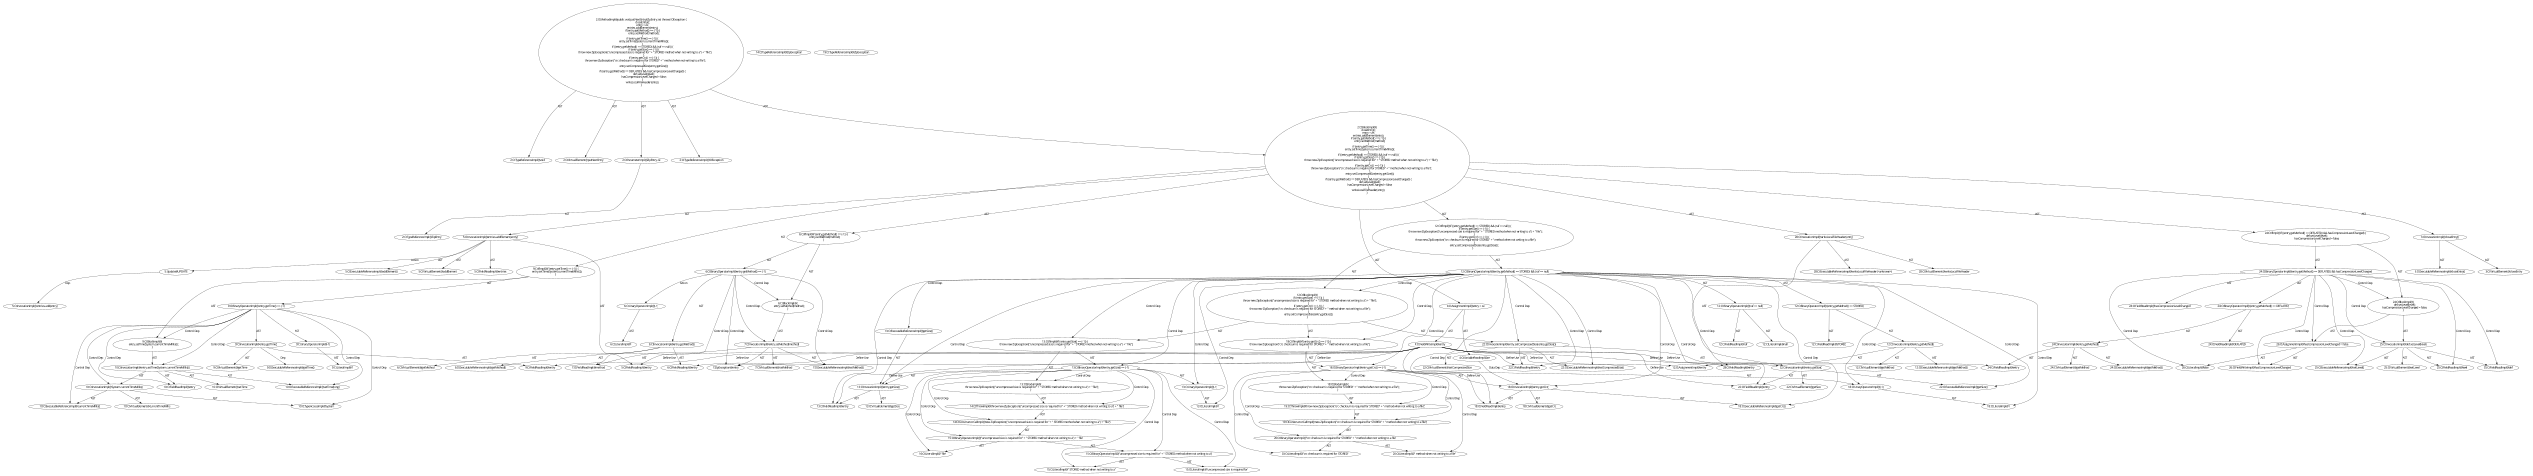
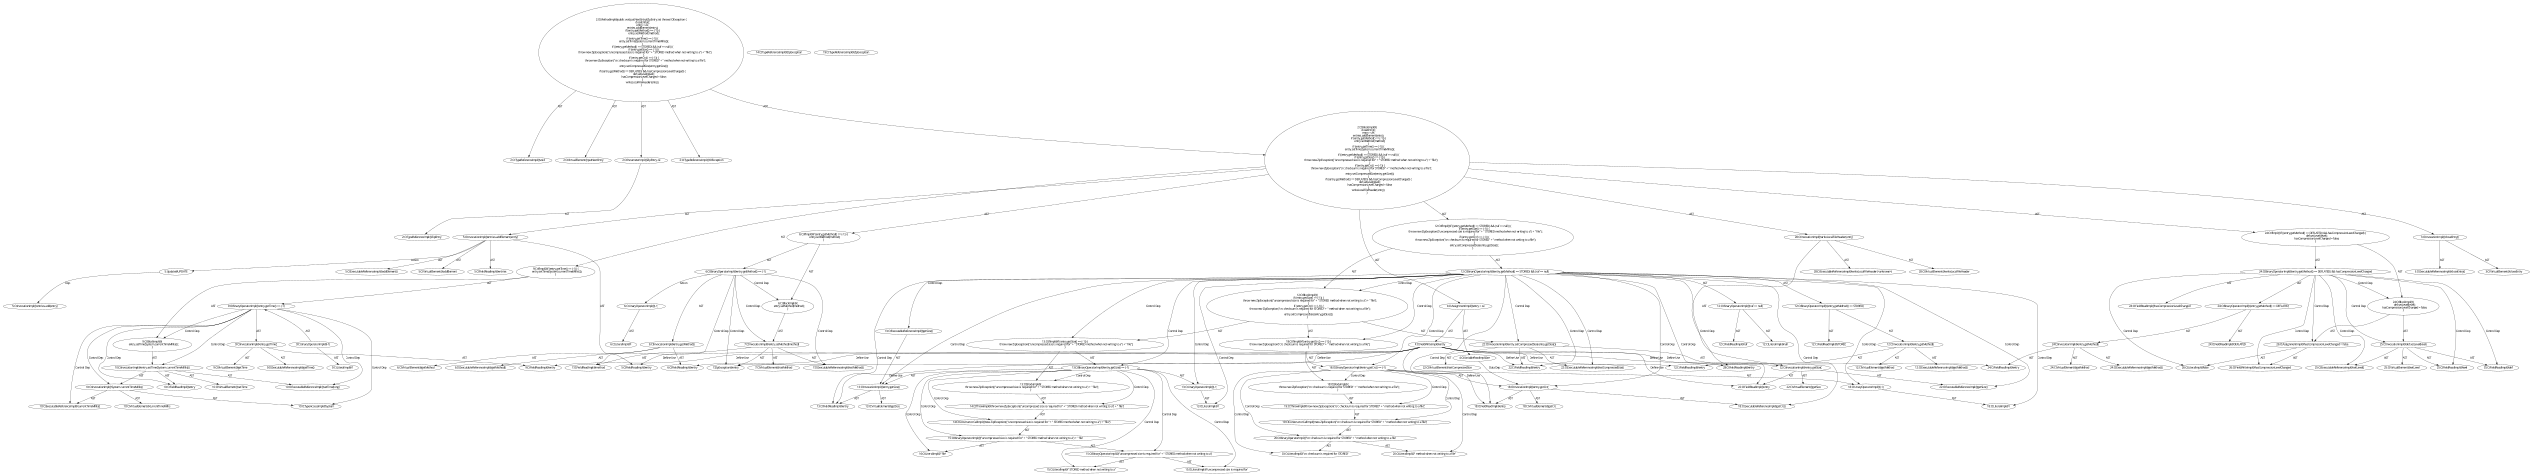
(282, 326) -> (291, 322)
(283, 358) -> (283, 358)
(1689, 368) -> (1689, 368)
